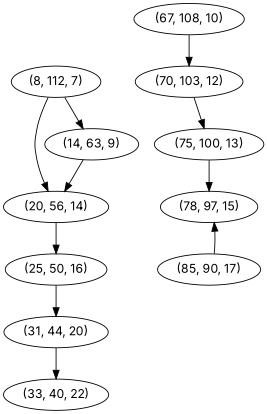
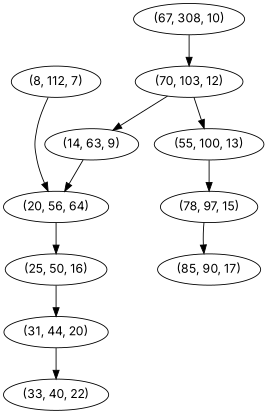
(189, 19) -> (189, 19)
(72, 109) -> (144, 111)
(209, 144) -> (209, 144)
(56, 207) -> (56, 207)
(215, 242) -> (203, 234)
